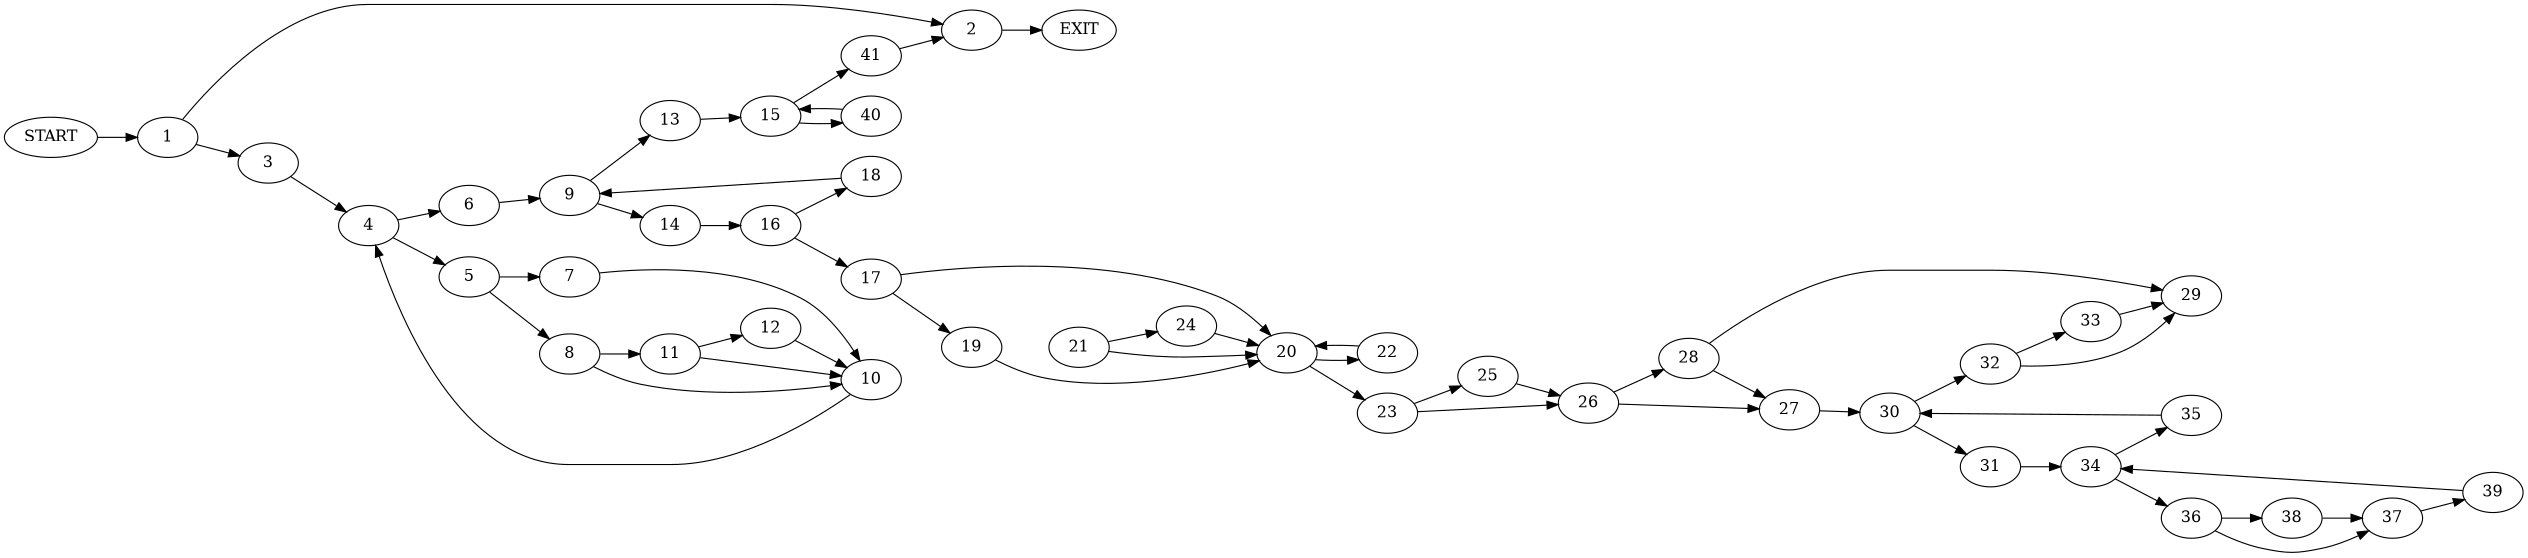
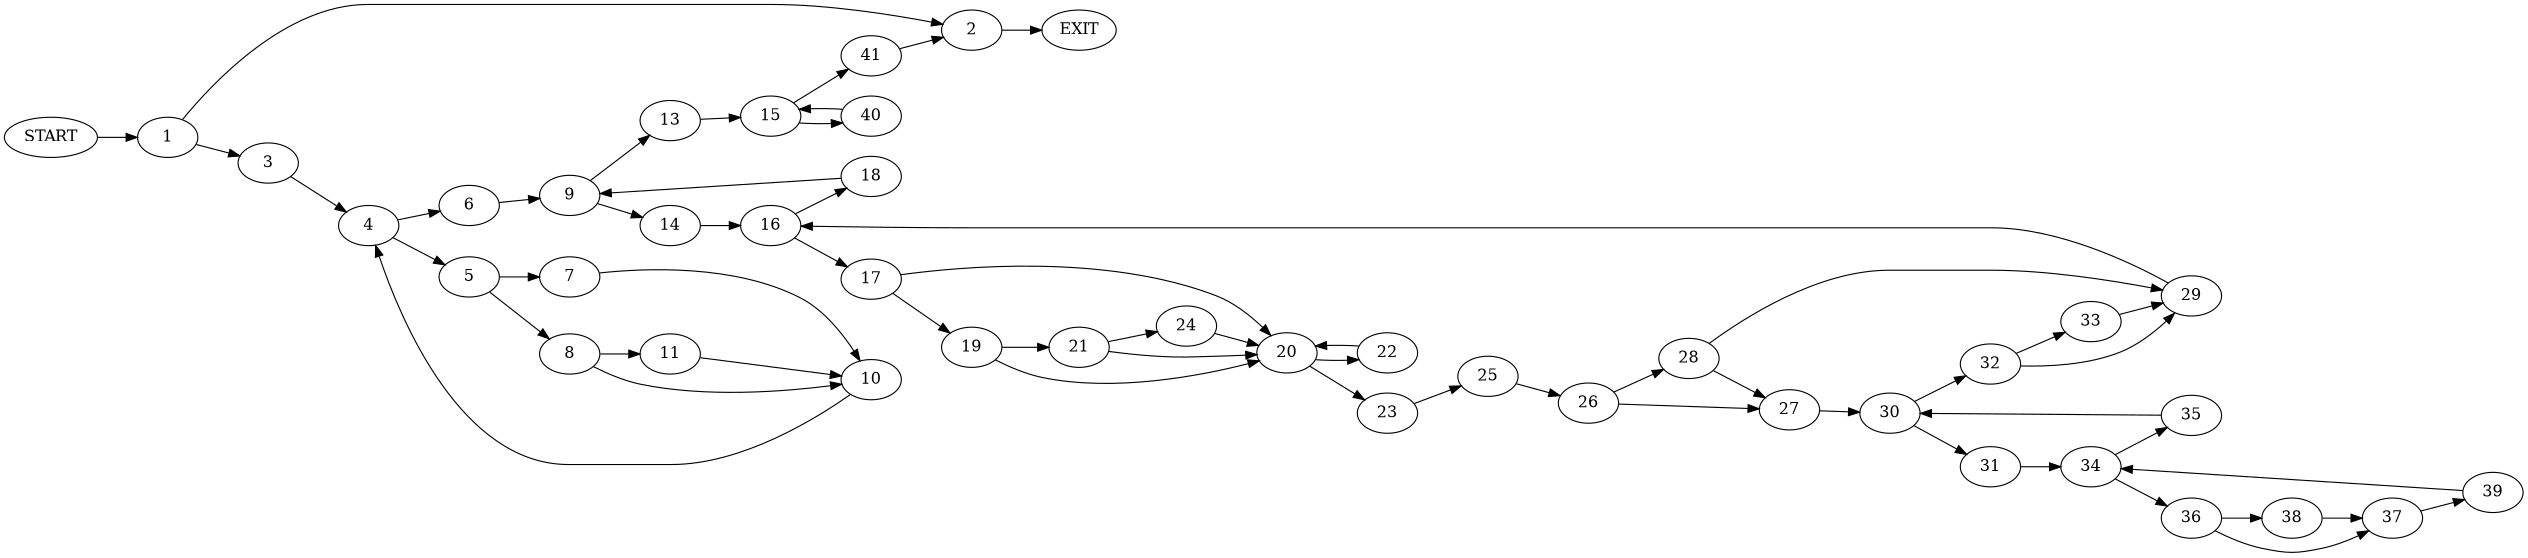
none -> (1495, 228)
(771, 328) -> none
none -> (1020, 347)
(1482, 408) -> none
